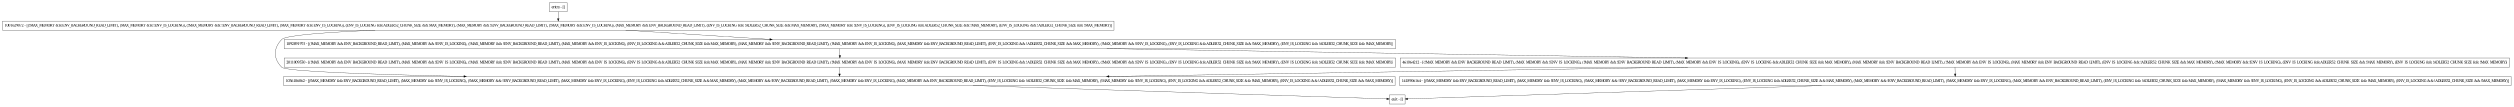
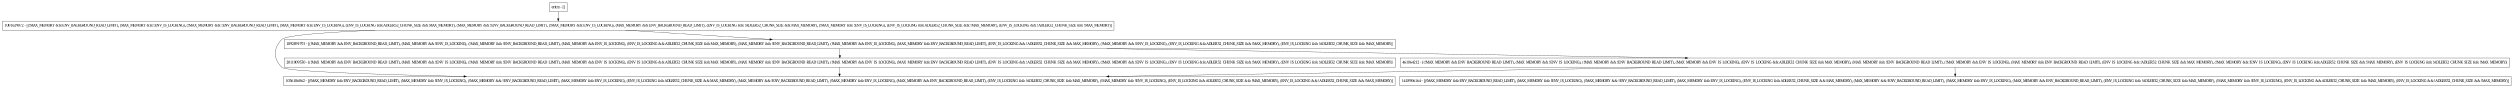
(1397, 99) -> none
